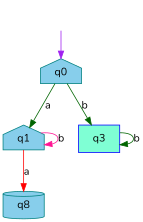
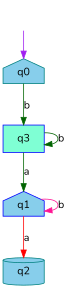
(44, 102) -> (24, 168)
(24, 139) -> (24, 205)
(24, 205) -> (24, 271)
